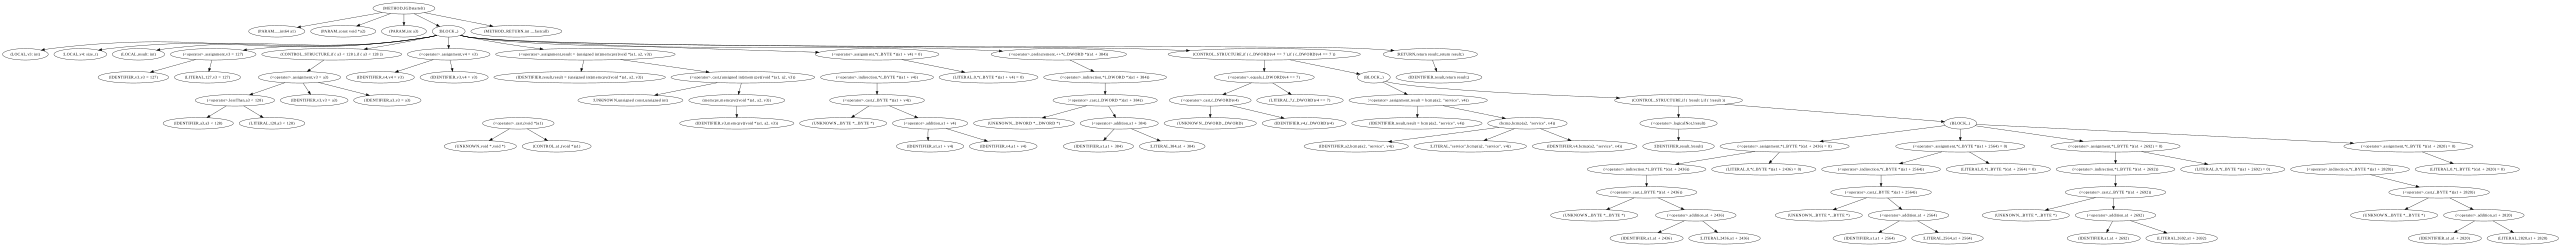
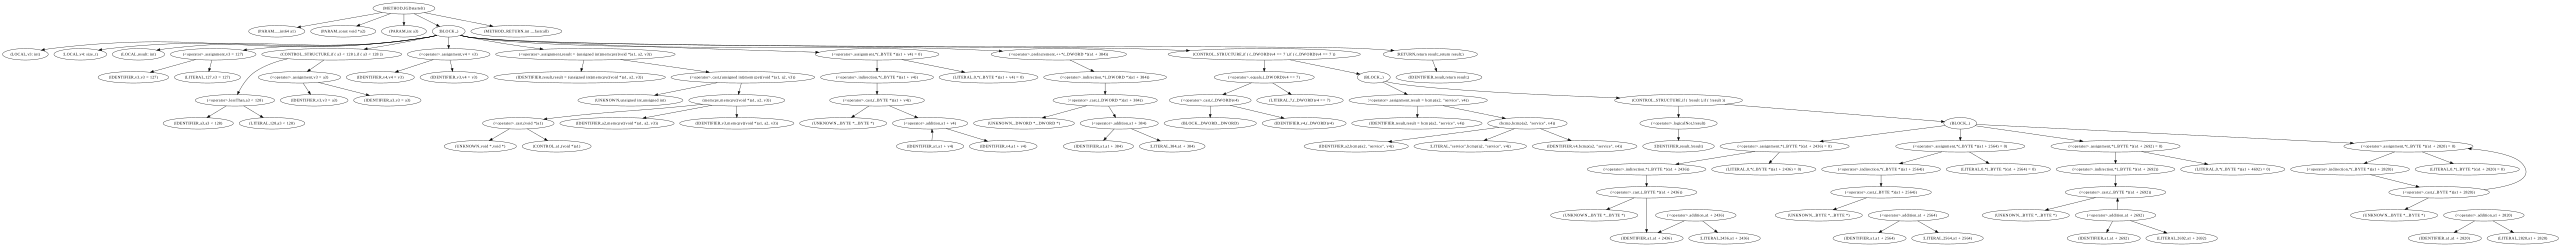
none -> (877, 64)
(269, 88) -> (259, 69)
(630, 100) -> (630, 100)
none -> (625, 111)
none -> (617, 123)
(1210, 123) -> (1210, 123)
(928, 133) -> (932, 136)
none -> (2381, 157)
(2233, 169) -> (2233, 169)
(2113, 202) -> (2118, 205)
(1670, 203) -> (1647, 214)
(1894, 203) -> none
(2460, 203) -> (2523, 165)
